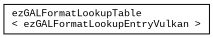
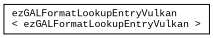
(107, 19) -> (107, 19)
